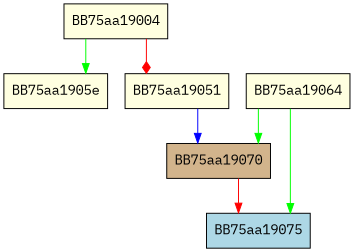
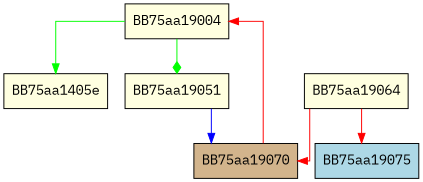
(146, 50) -> (177, 50)
(56, 91) -> (56, 91)
(258, 121) -> (310, 136)
(290, 156) -> (362, 121)
(238, 191) -> (263, 70)
